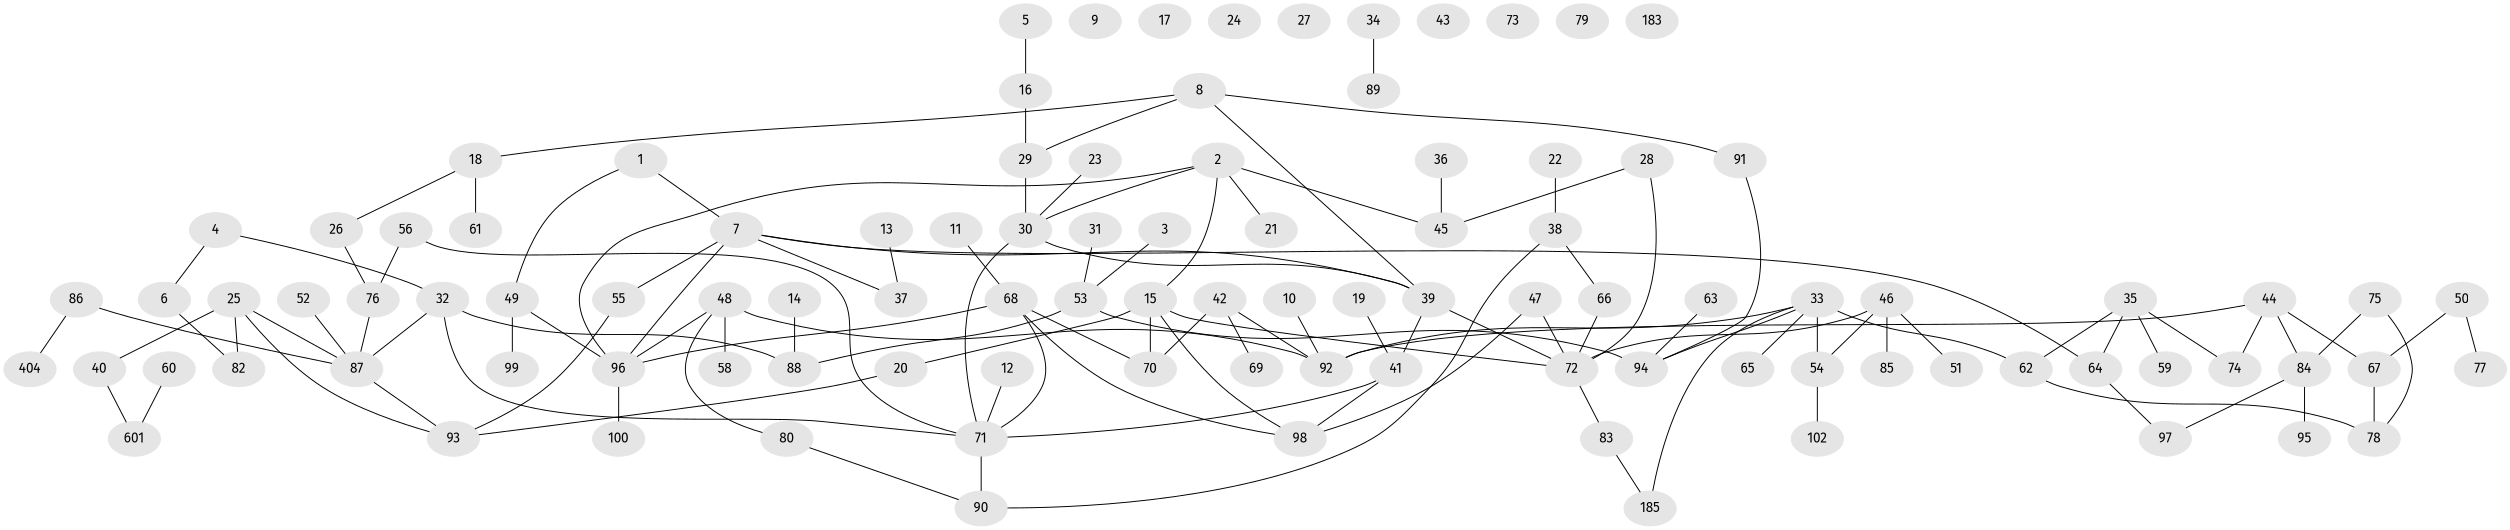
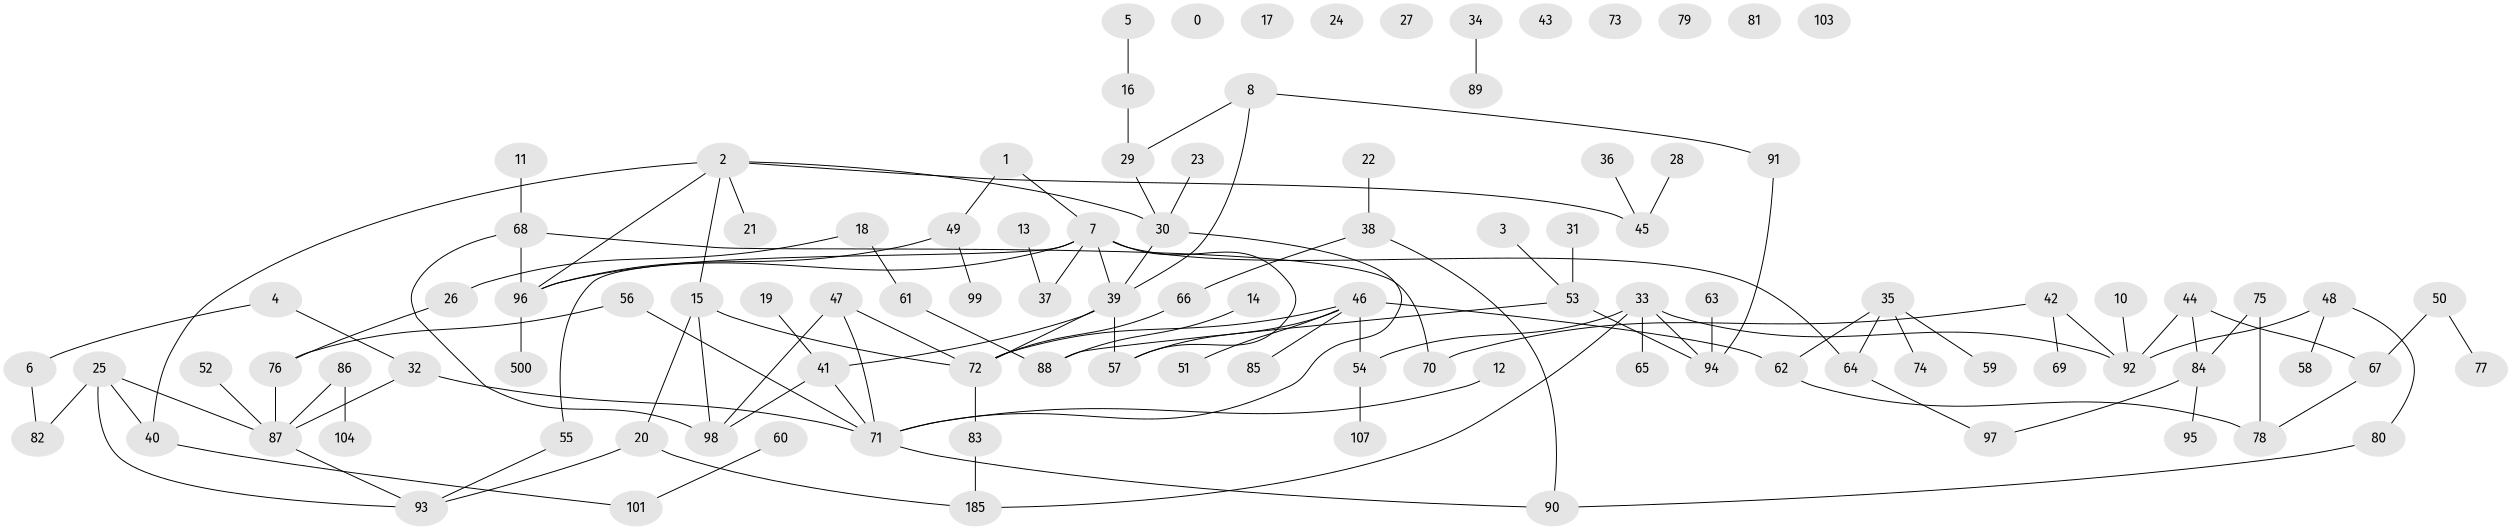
(1095, 21) -> (1198, 21)
(1652, 21) -> (1824, 21)
none -> (1754, 21)
(838, 125) -> none
none -> (379, 222)
(1652, 280) -> none
(679, 330) -> none
(1909, 332) -> (1556, 321)
(619, 334) -> (975, 334)
(2252, 334) -> none
(1150, 336) -> none
(30, 369) -> (345, 439)
none -> (1115, 369)
(1045, 378) -> (864, 370)
(134, 439) -> (636, 508)
(619, 439) -> (521, 369)
(1817, 439) -> (1360, 439)
none -> (804, 486)
